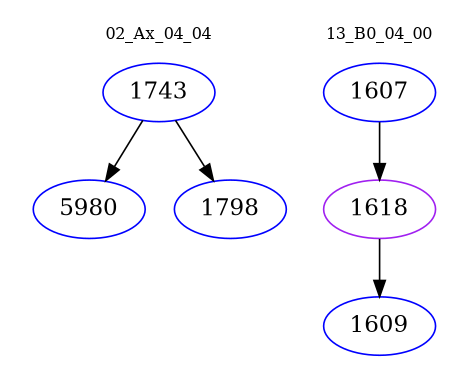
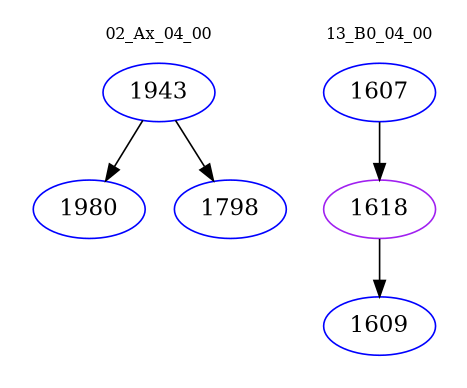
(159, 35) -> (159, 35)
(159, 92) -> (159, 92)
(89, 209) -> (89, 209)
